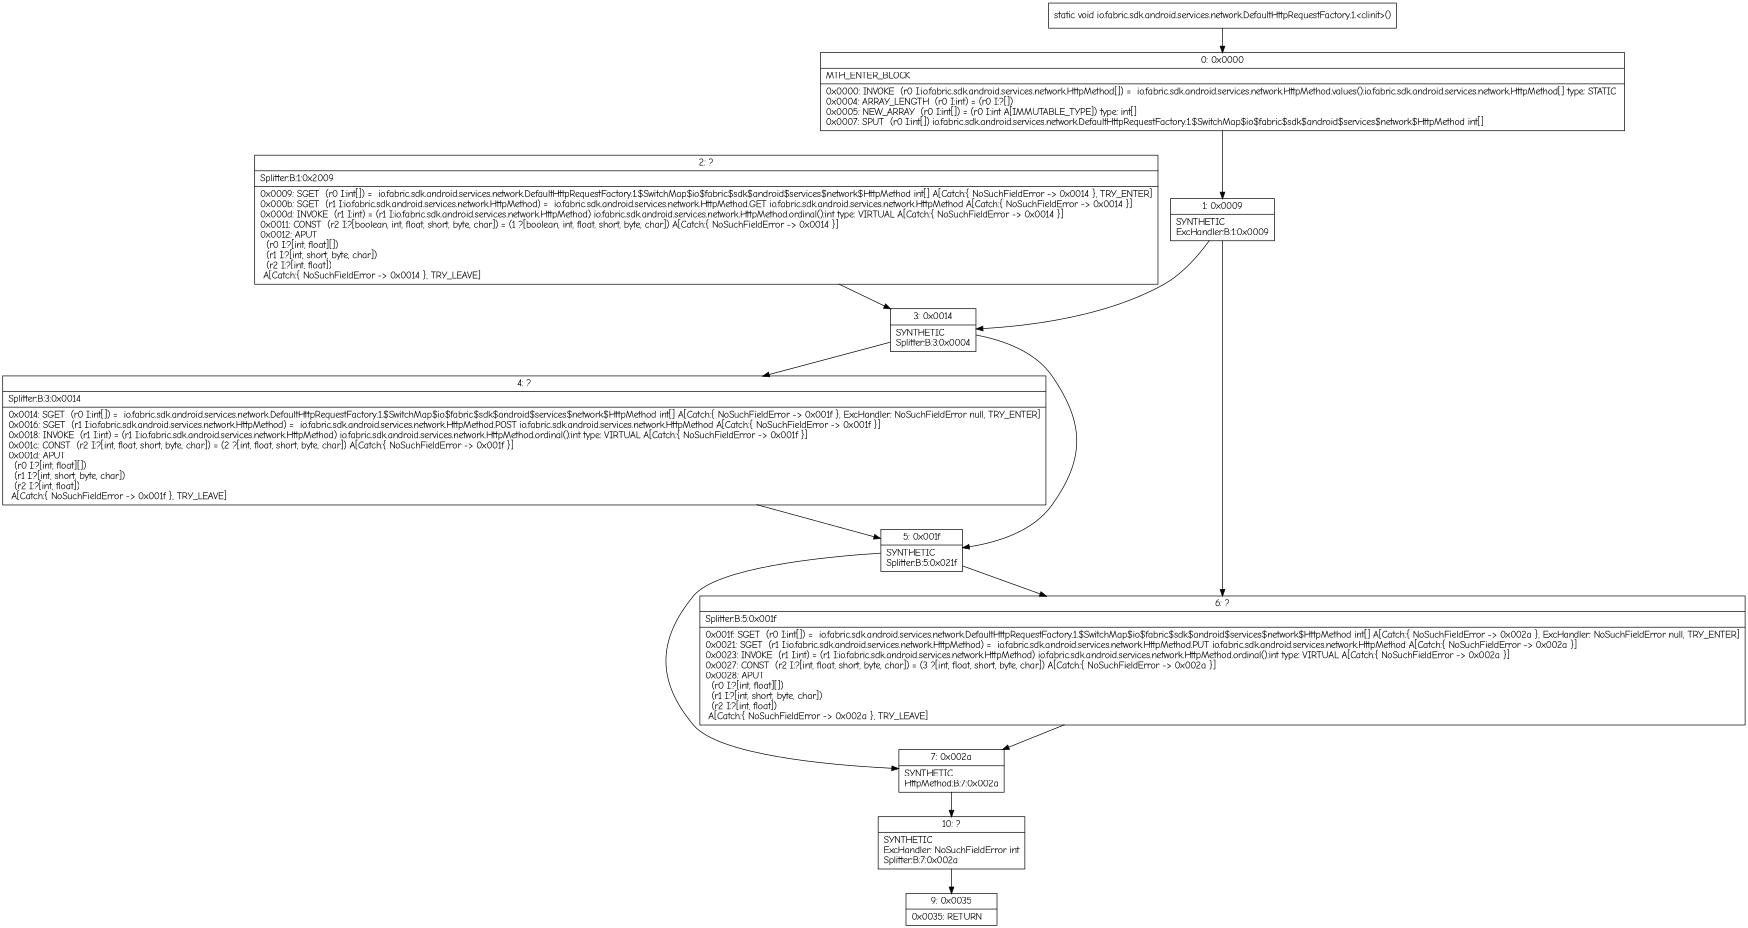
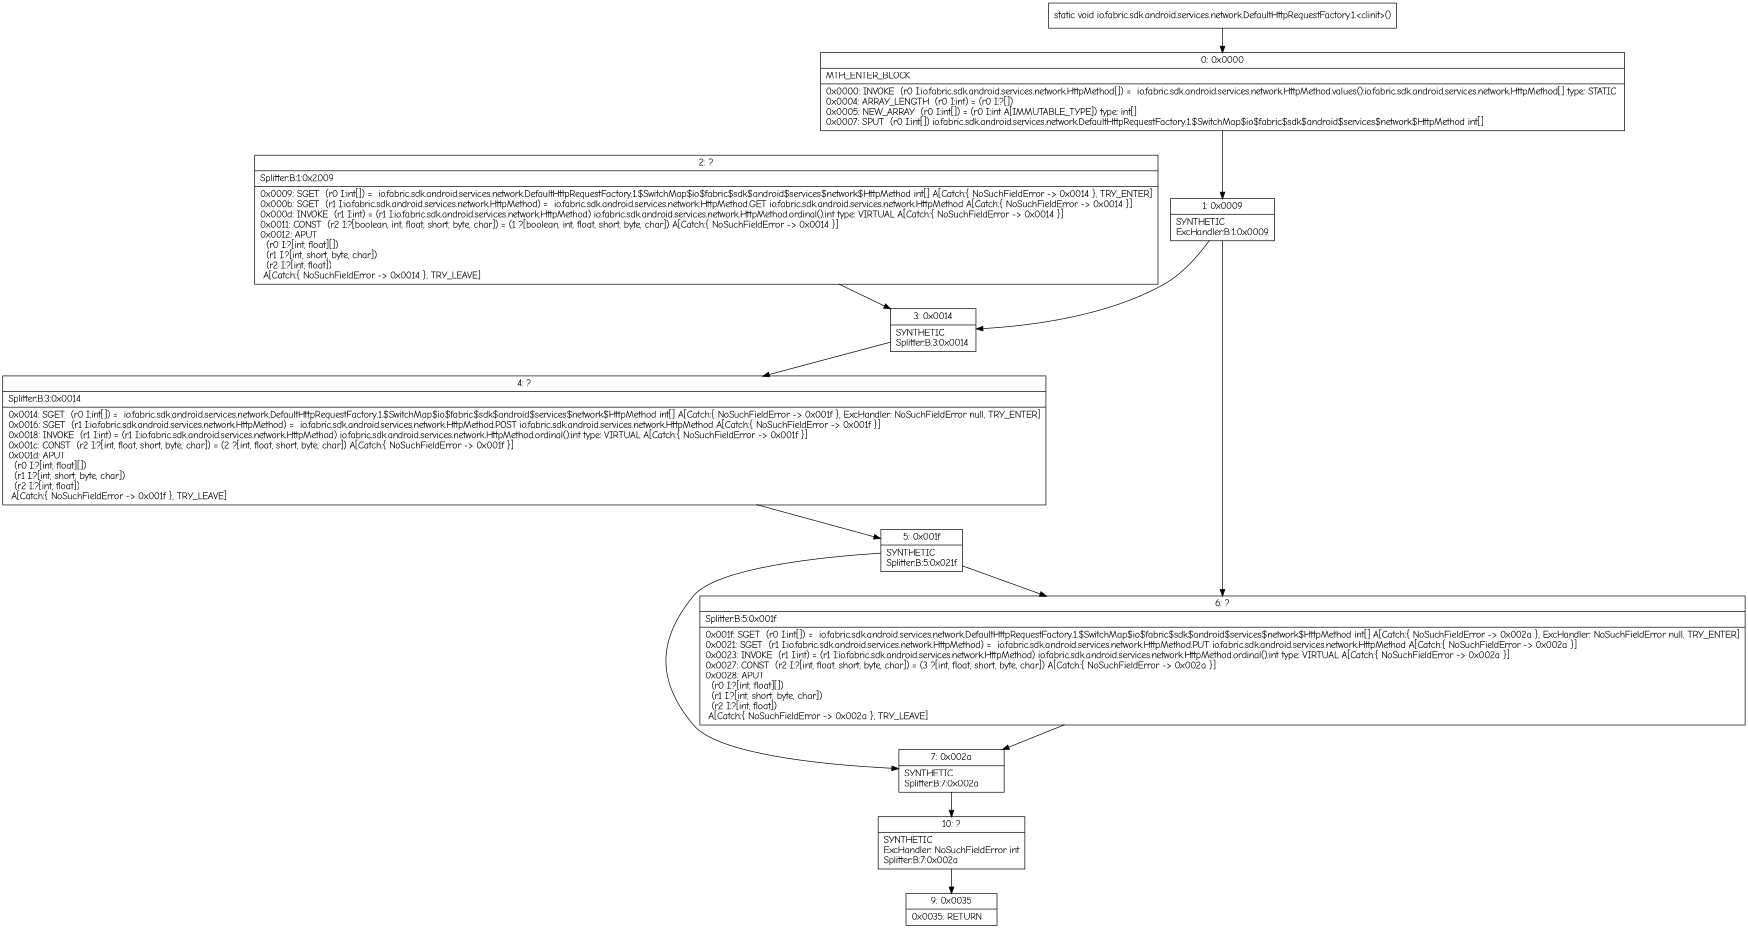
(933, 343) -> (932, 343)
(1076, 444) -> none
(952, 784) -> (942, 784)
